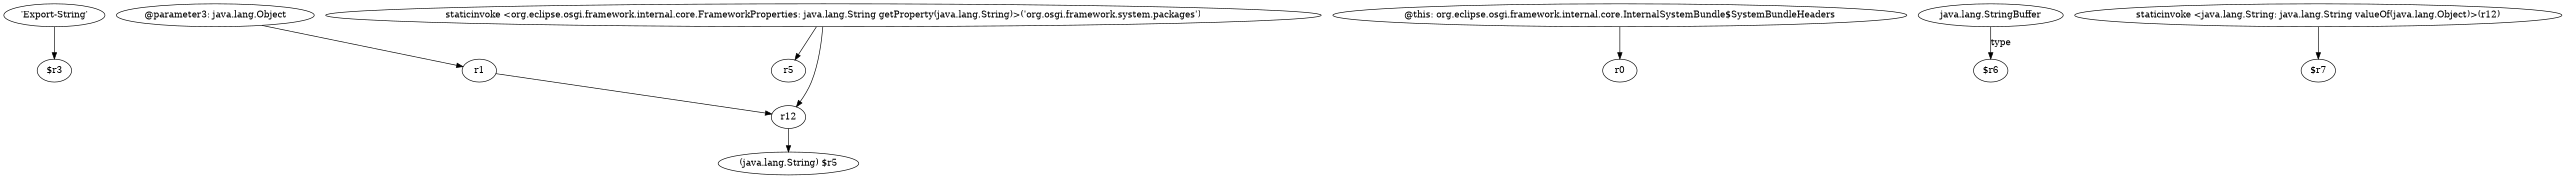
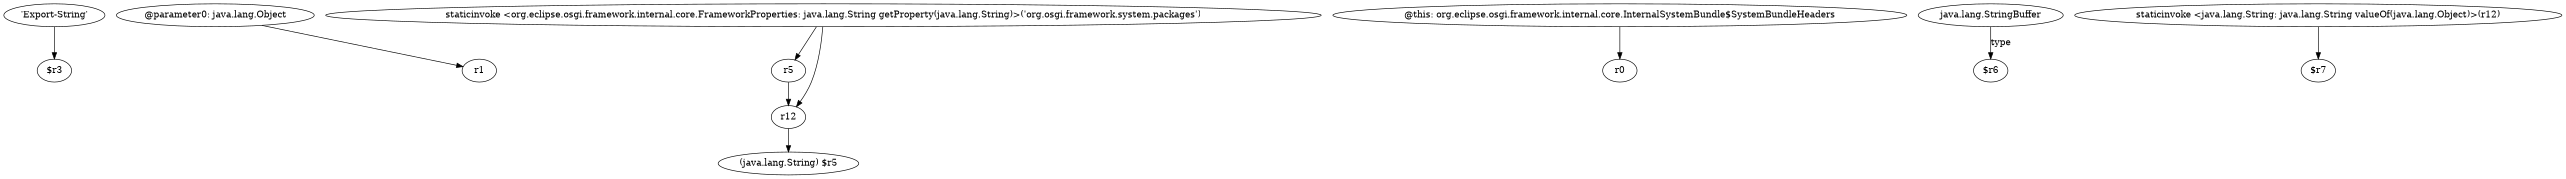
(215, 15) -> (215, 15)
(631, 93) -> (788, 91)
